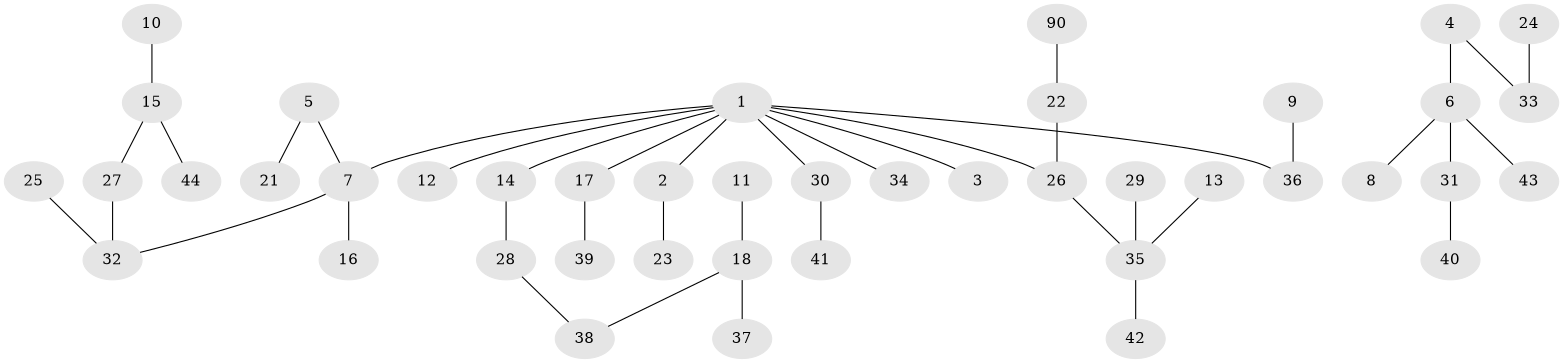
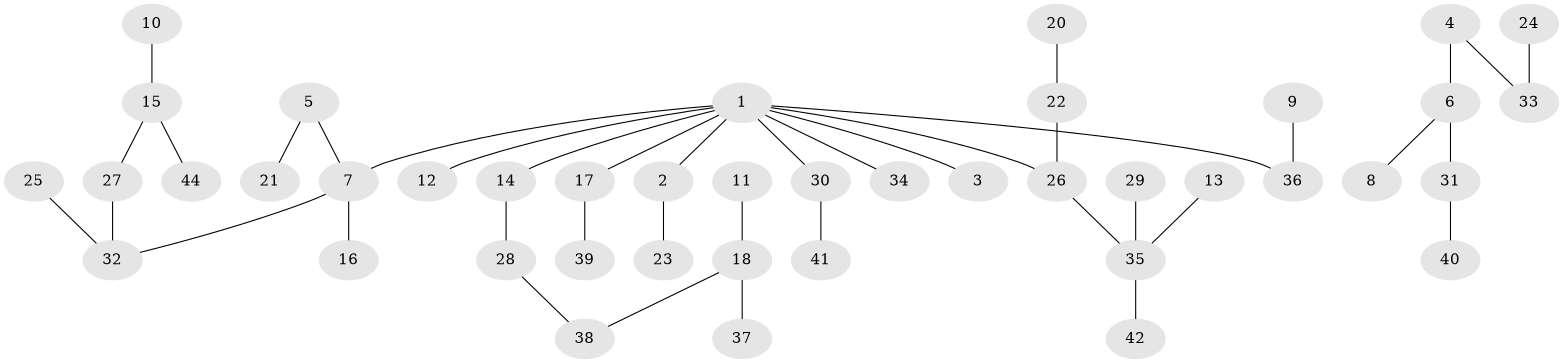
(1057, 24) -> (1057, 24)
(1529, 181) -> none
